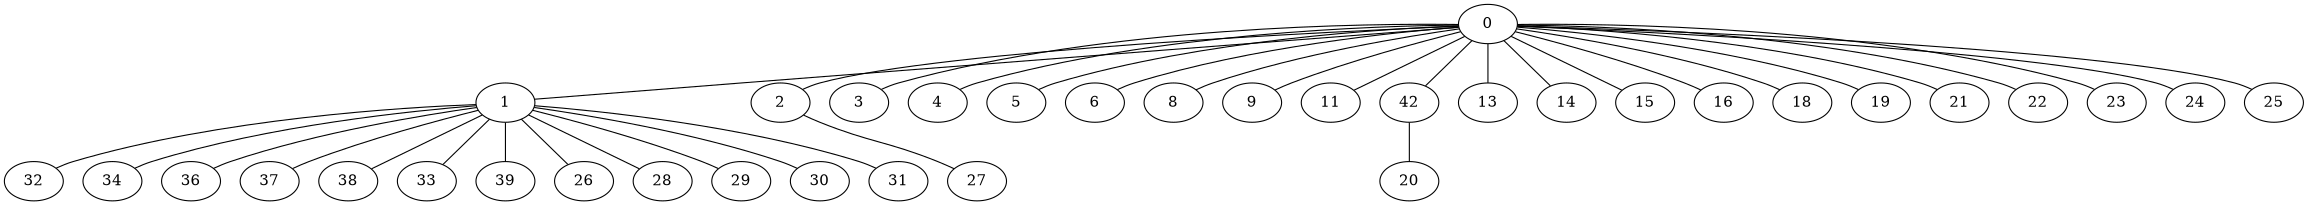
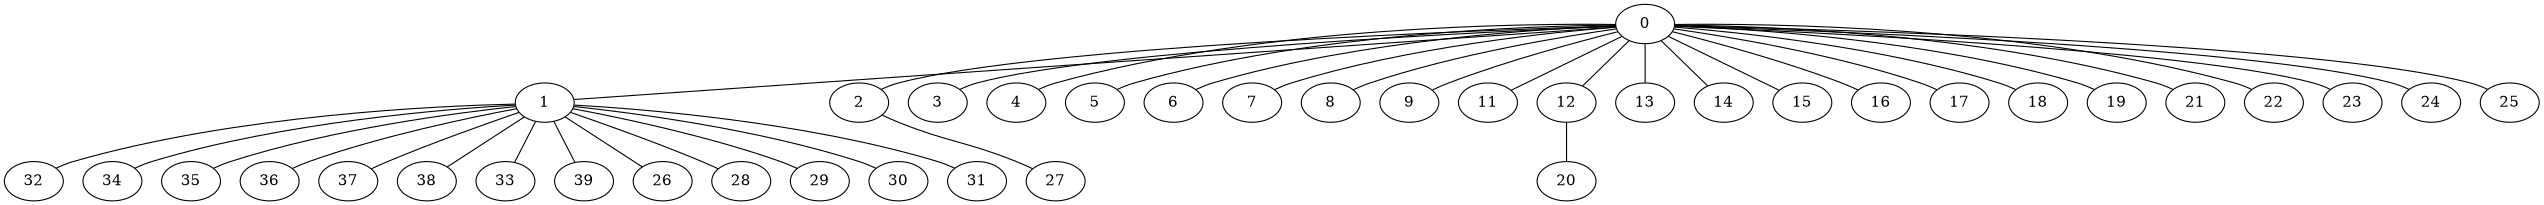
none -> (1252, 103)
(1409, 103) -> (1567, 103)
none -> (1960, 103)
none -> (191, 181)
